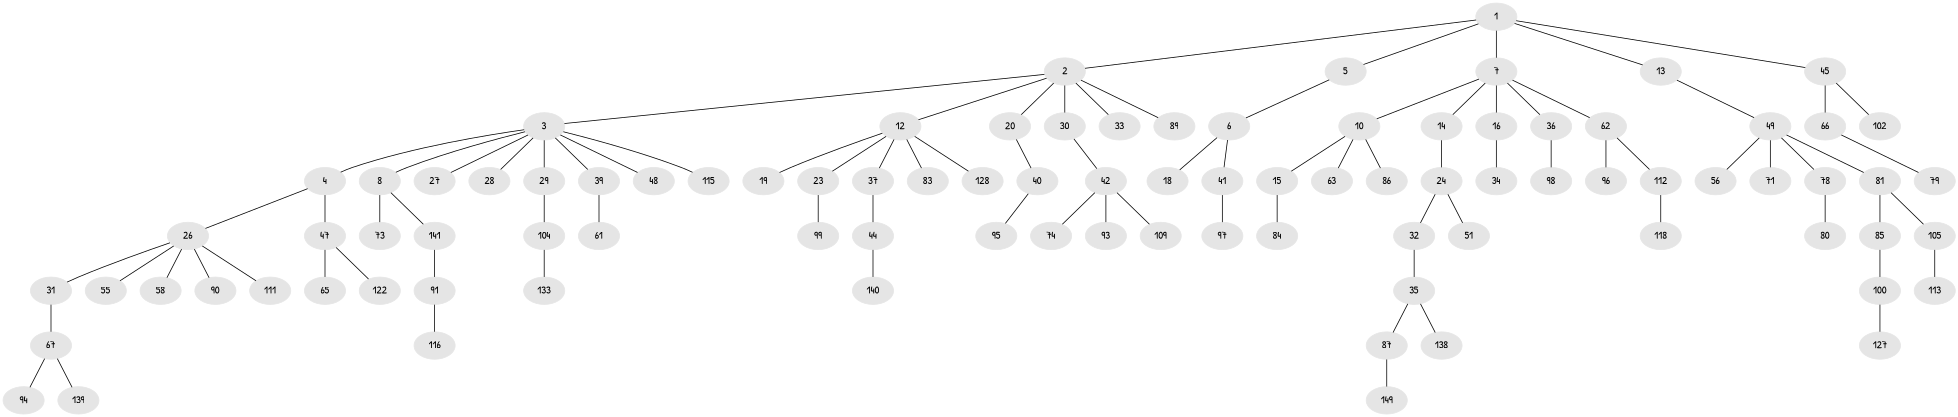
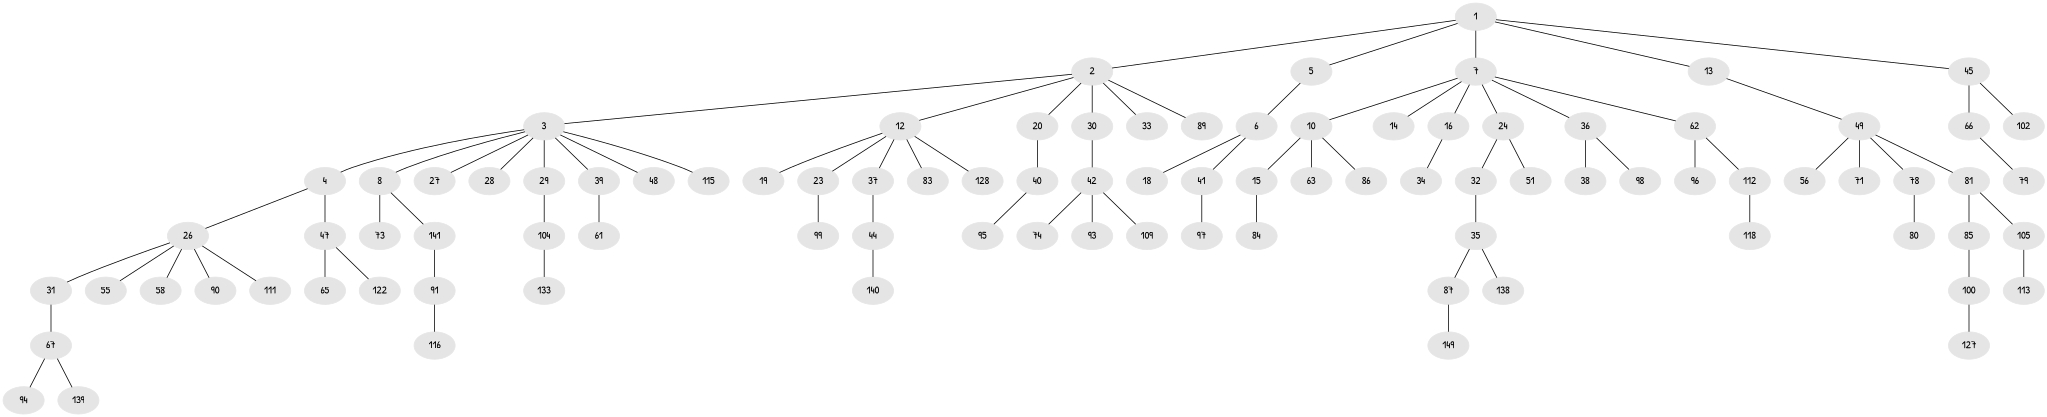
(1442, 154) -> (1490, 99)
none -> (1585, 181)
